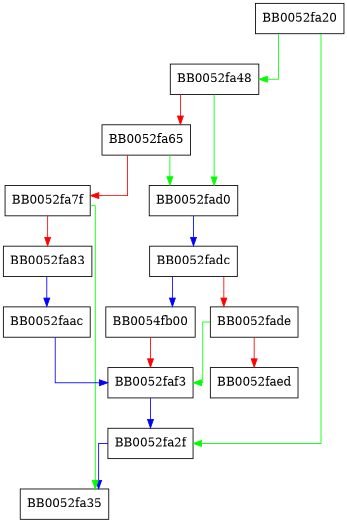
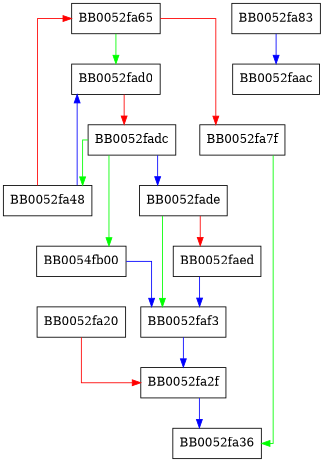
(278, 62) -> (83, 156)
(214, 136) -> (77, 144)
(48, 227) -> none
(193, 227) -> (124, 105)
(172, 287) -> (109, 196)
(224, 287) -> (158, 166)
(321, 298) -> (84, 383)
(150, 348) -> (152, 267)
(55, 382) -> (200, 287)
(64, 504) -> (217, 443)
